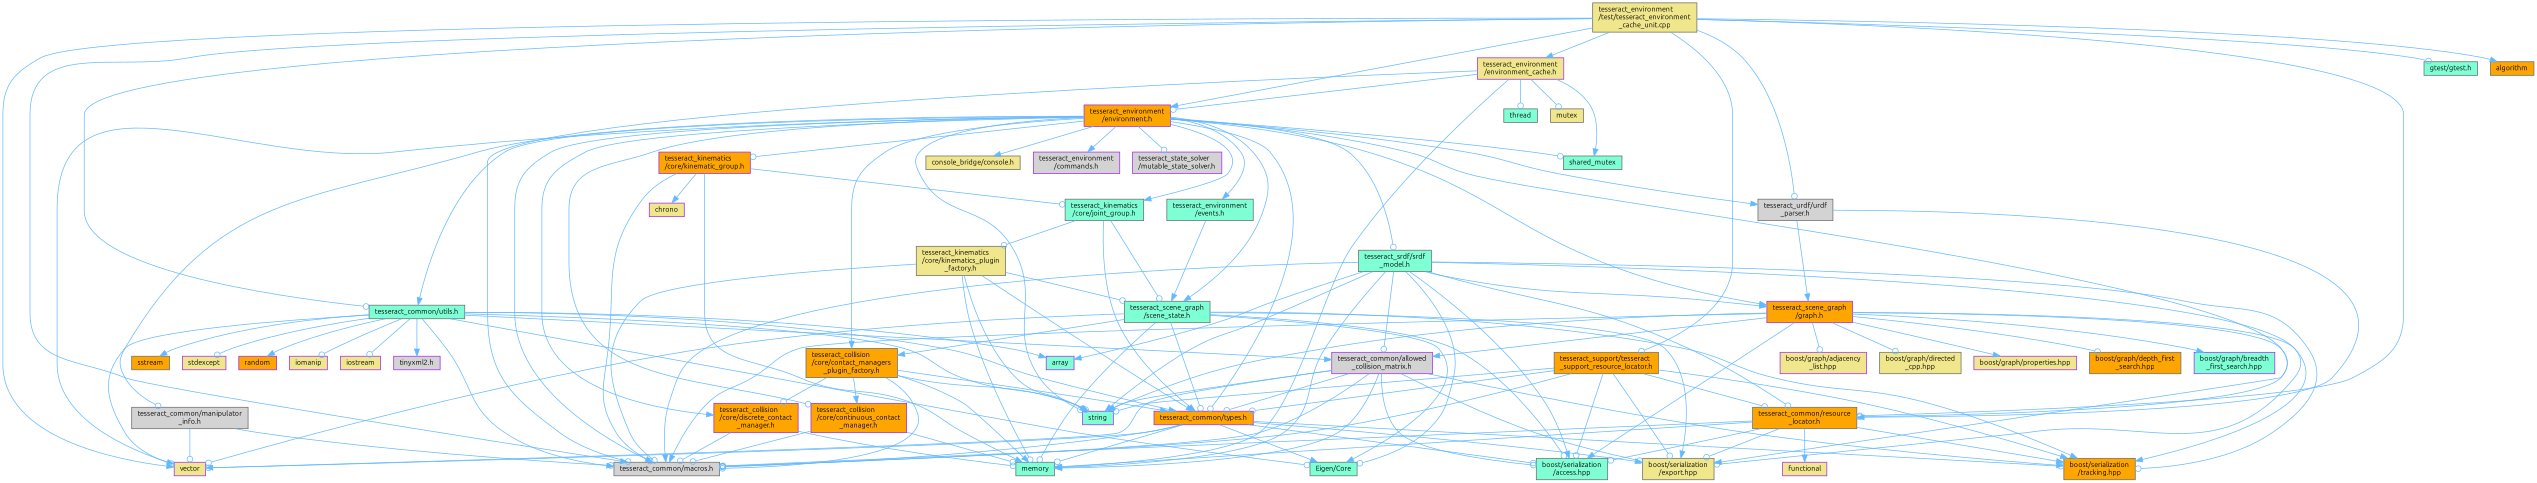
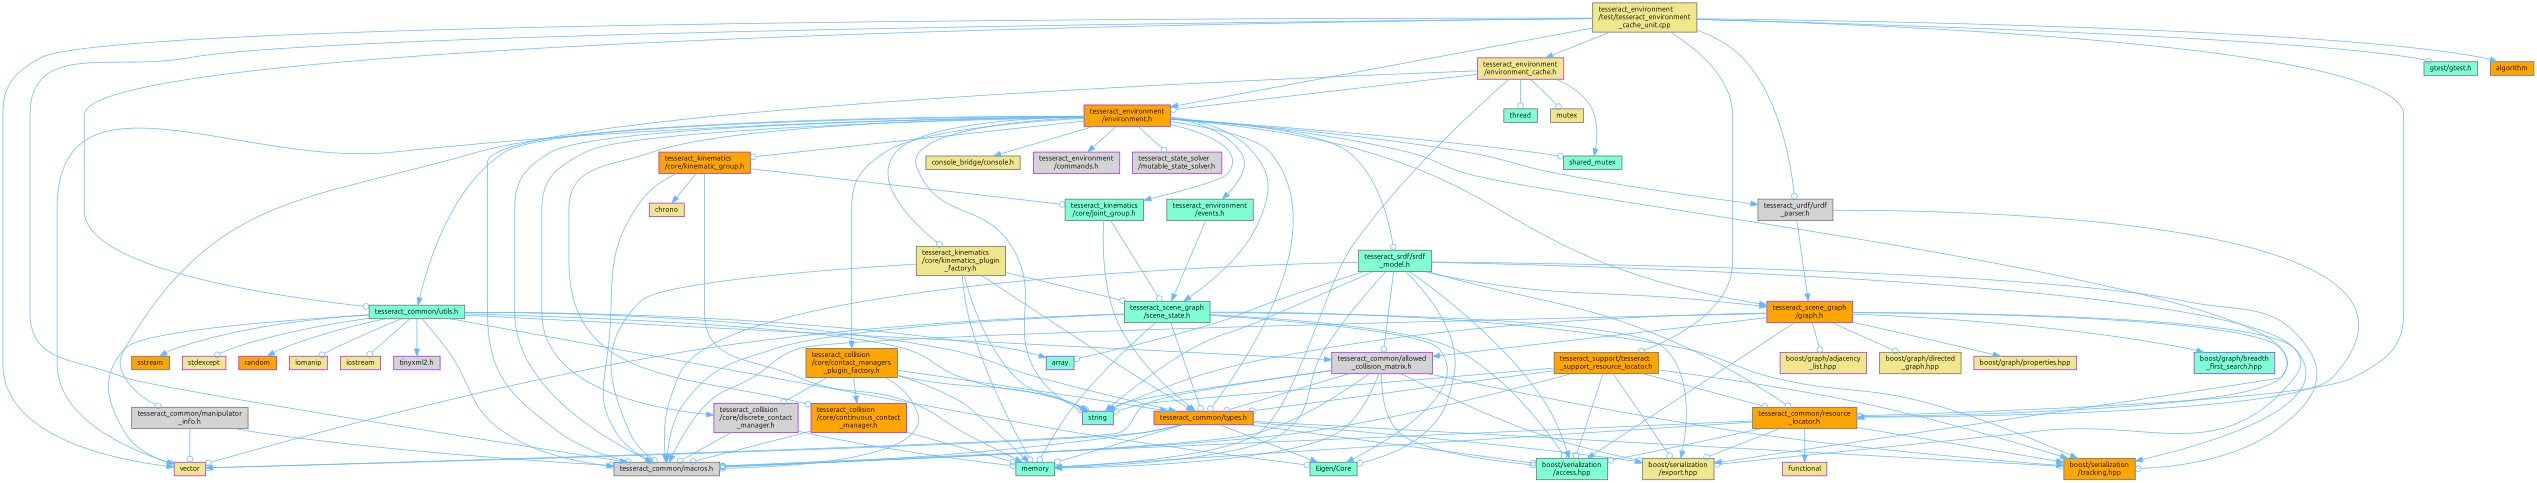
(1041, 232) -> (894, 155)
(1216, 323) -> (1216, 323)
(1069, 328) -> (816, 339)
(1920, 363) -> (1920, 363)
(2135, 363) -> none
(756, 418) -> (756, 418)
